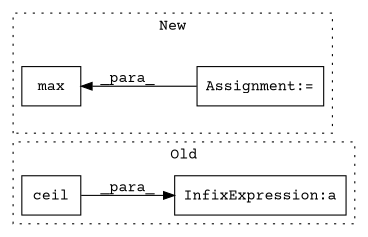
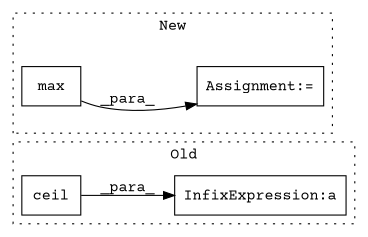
(145, 86) -> (133, 110)
